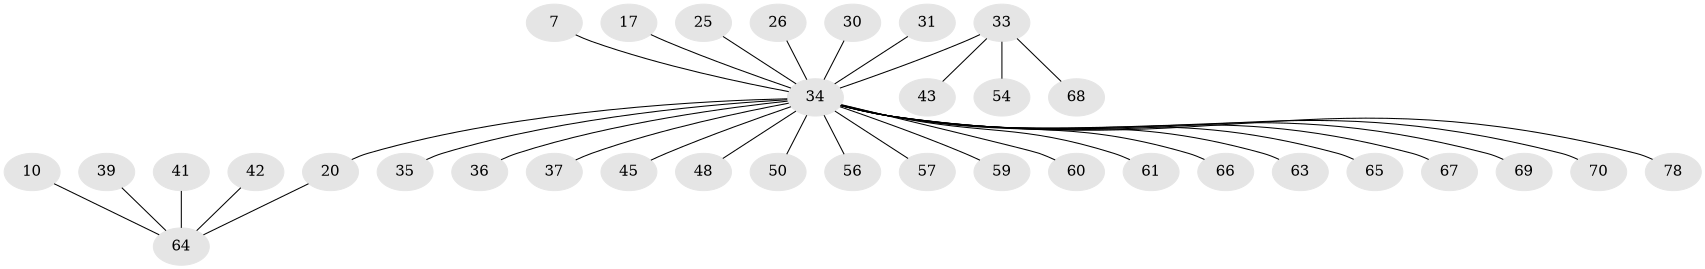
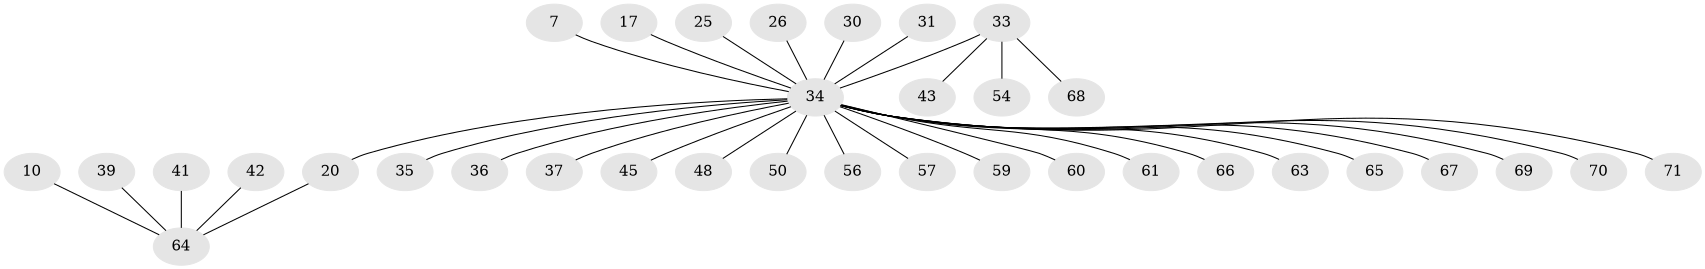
(1673, 172) -> (1673, 172)
